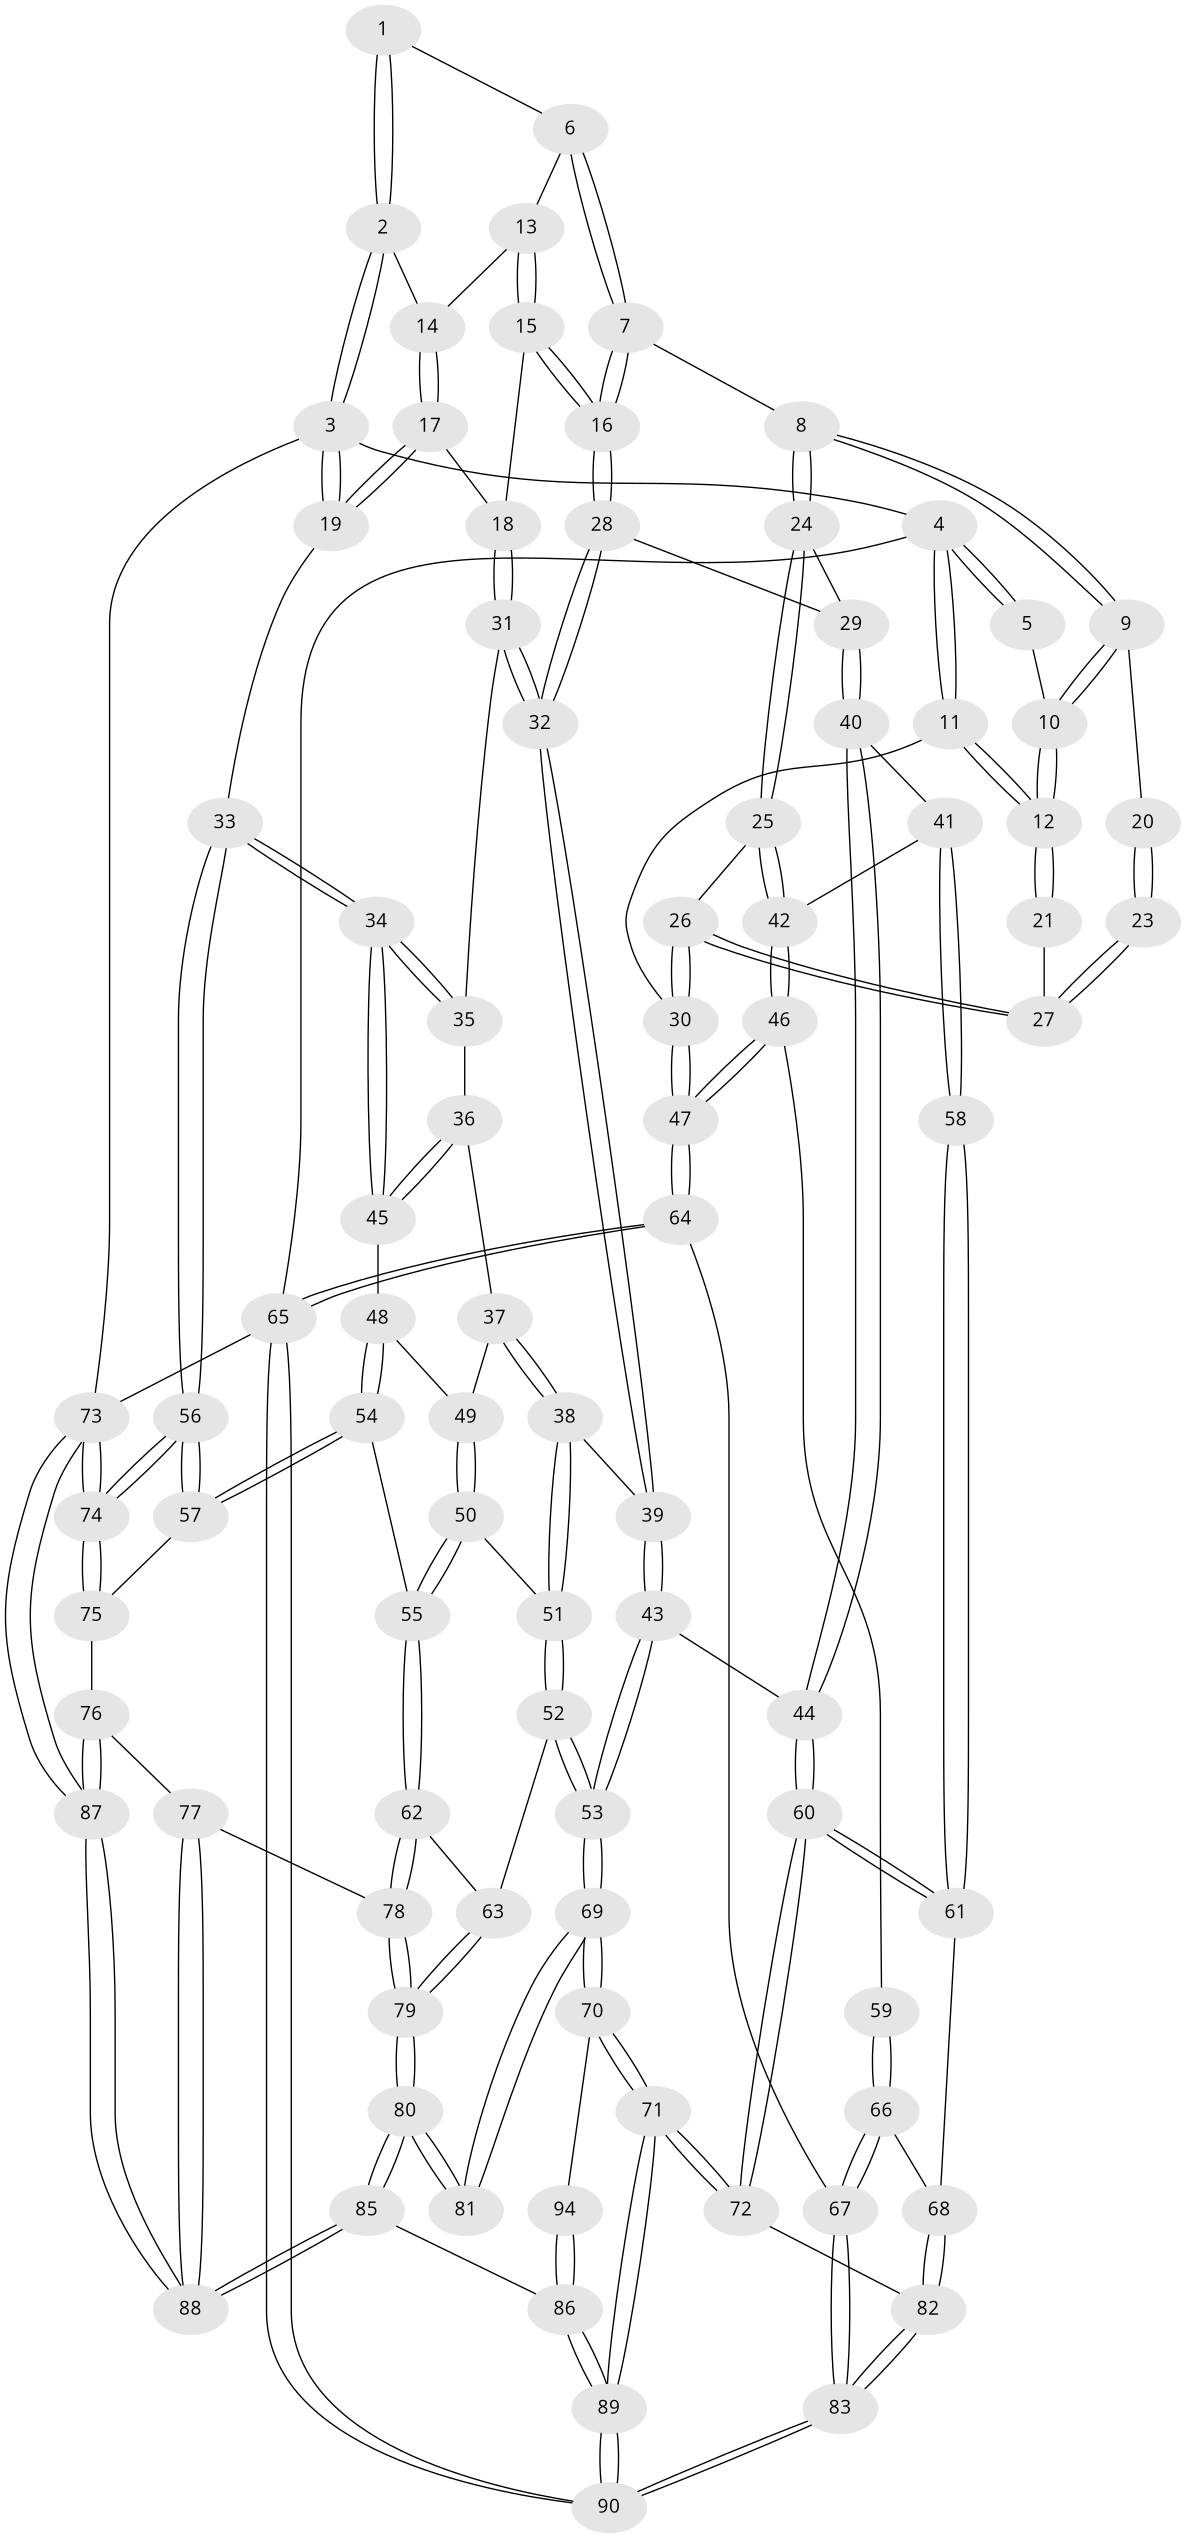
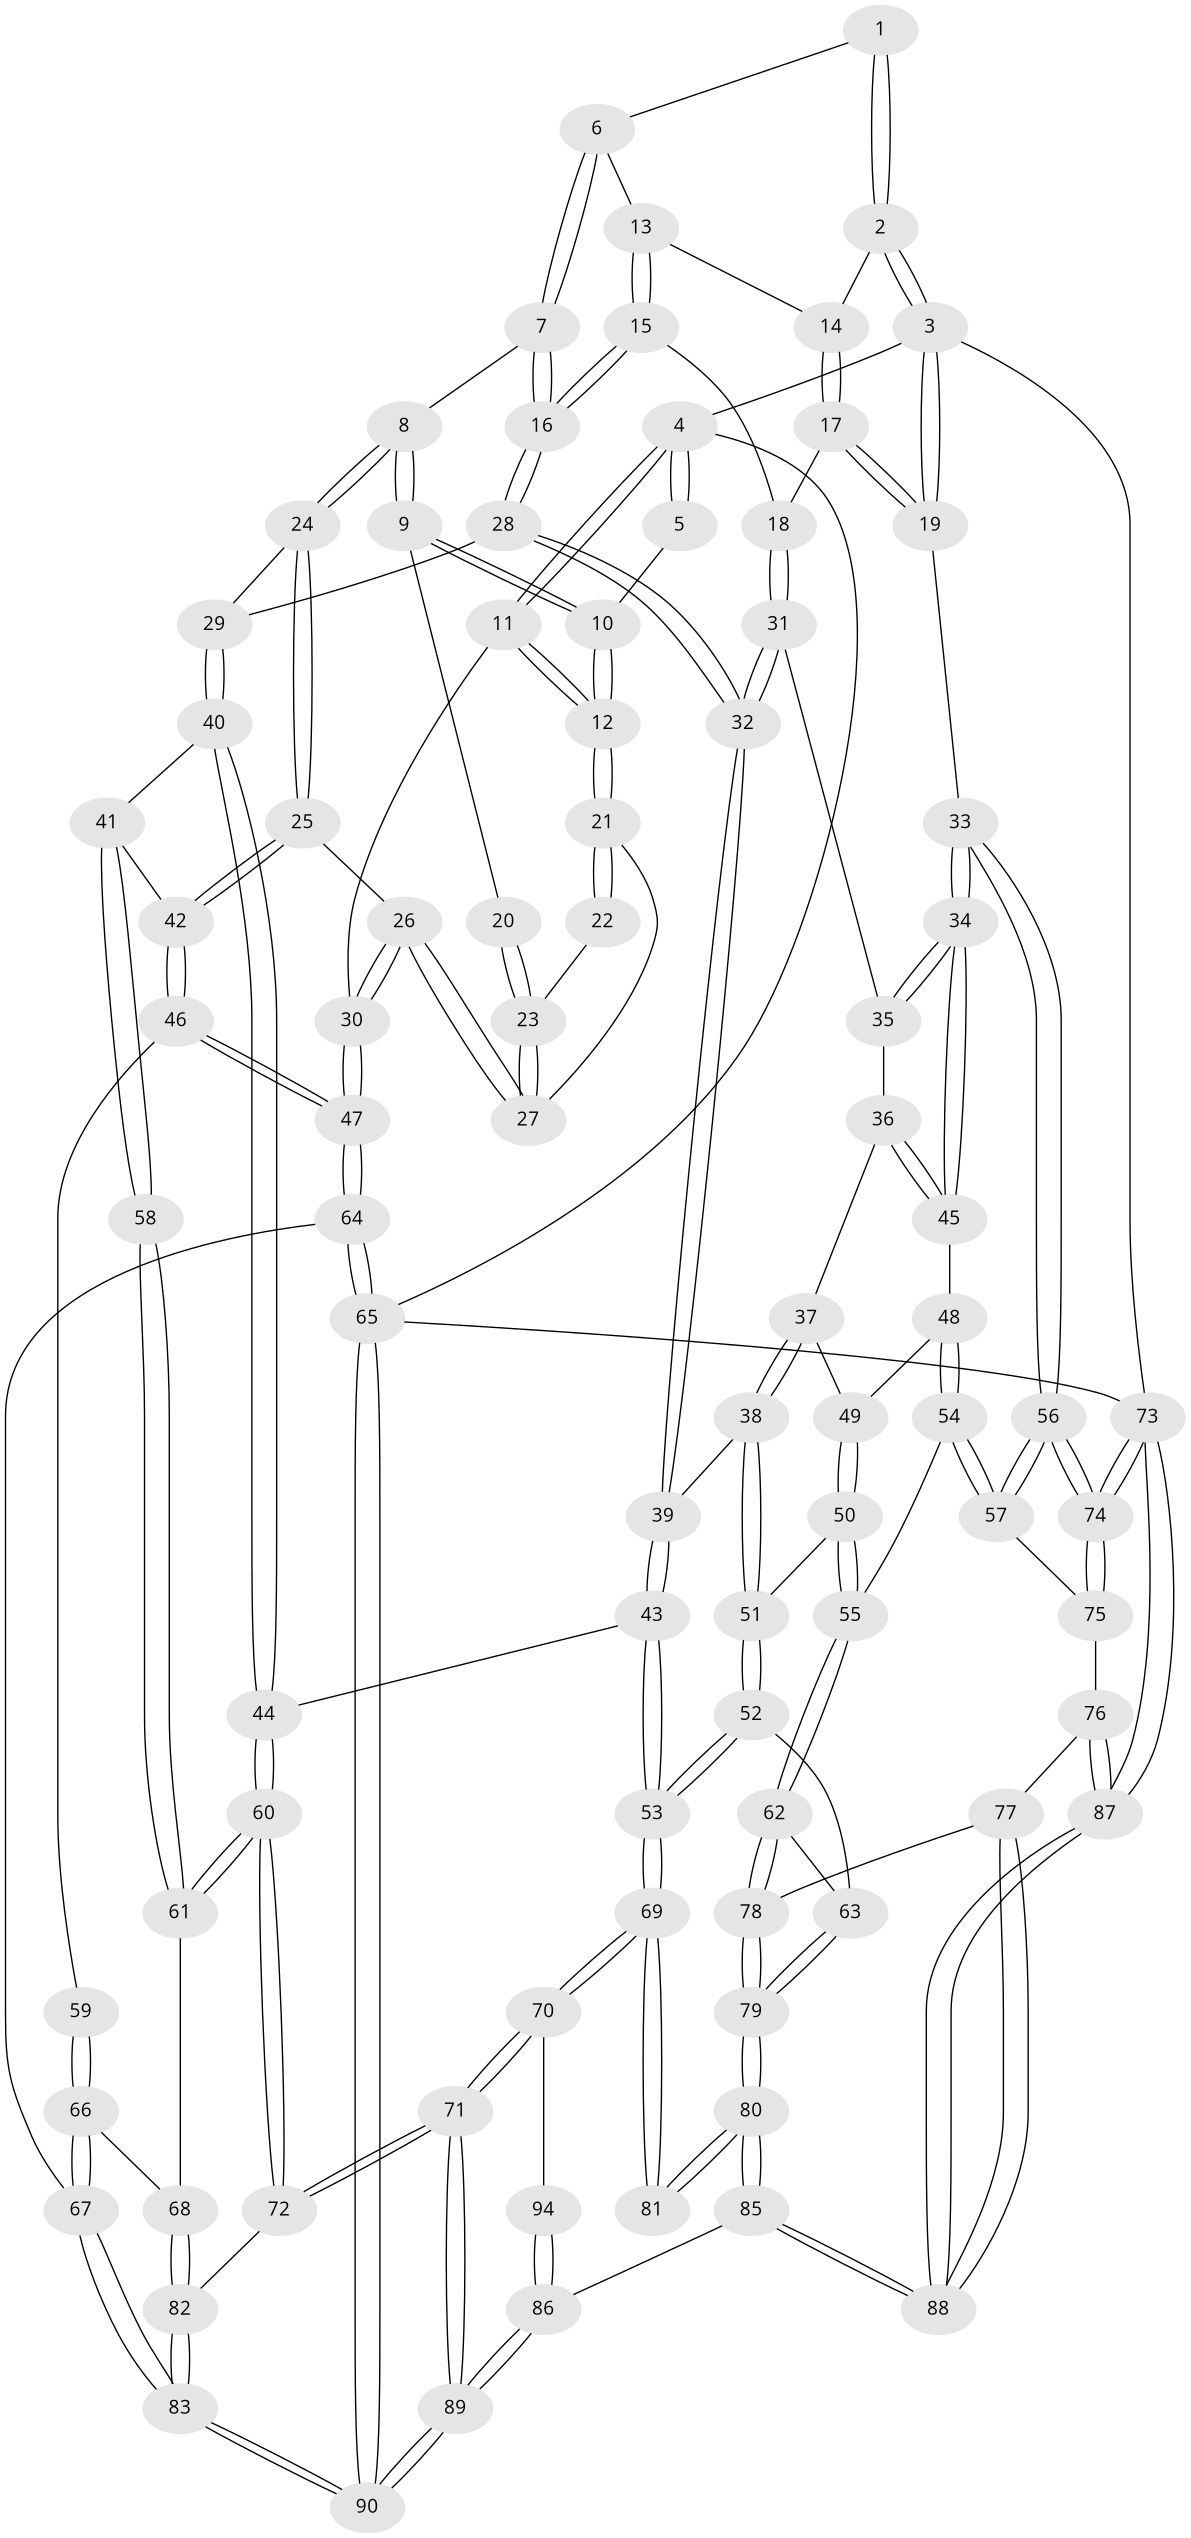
none -> (603, 922)
